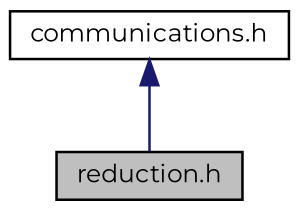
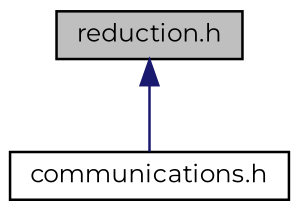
(149, 119) -> (149, 119)
